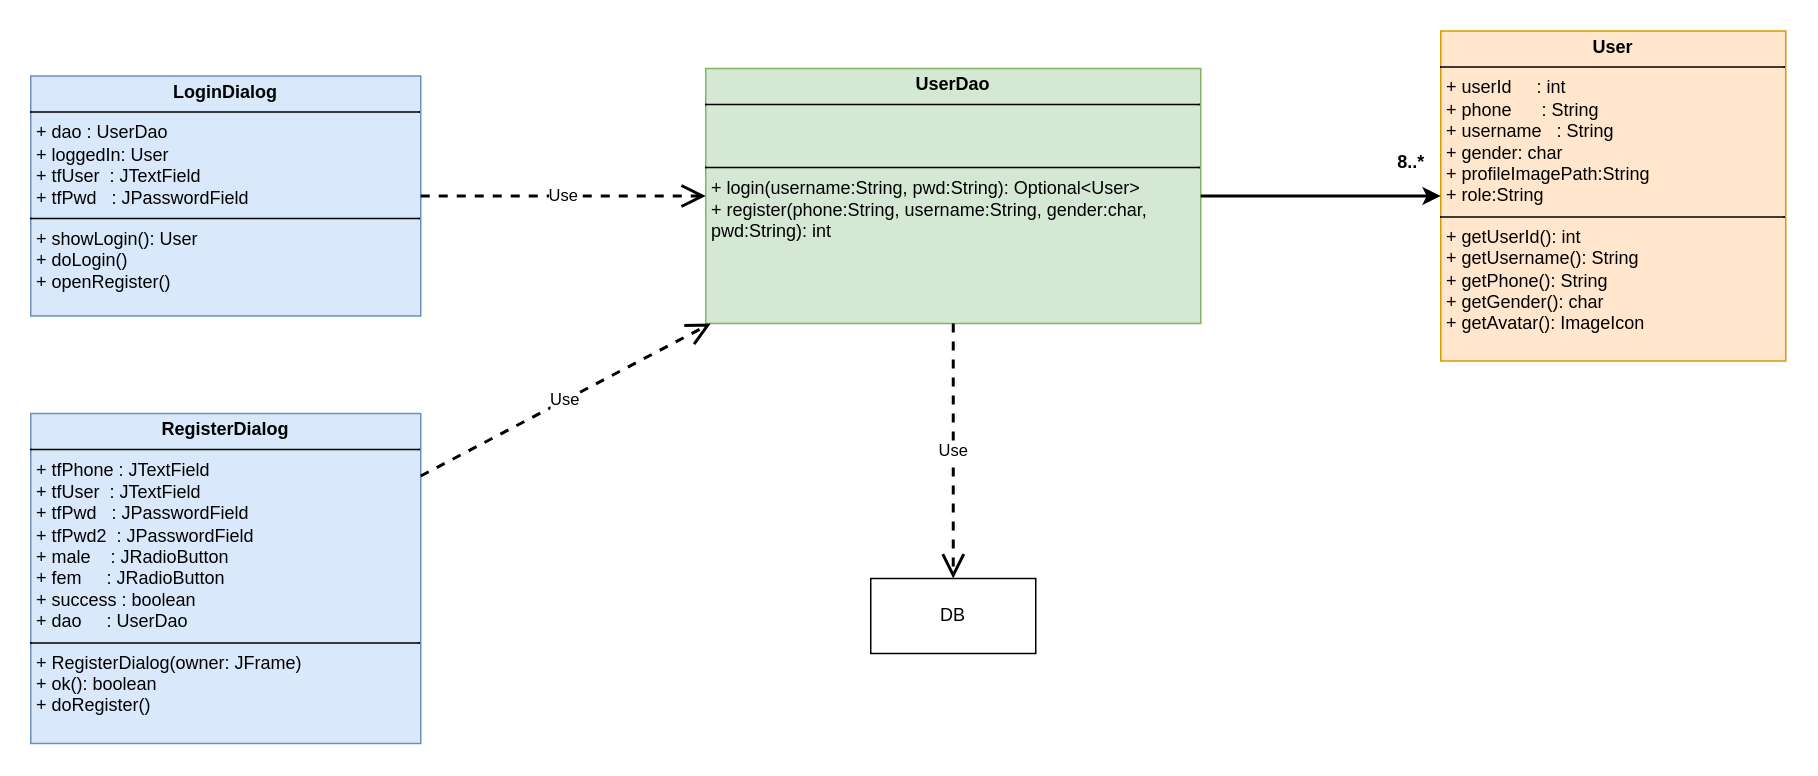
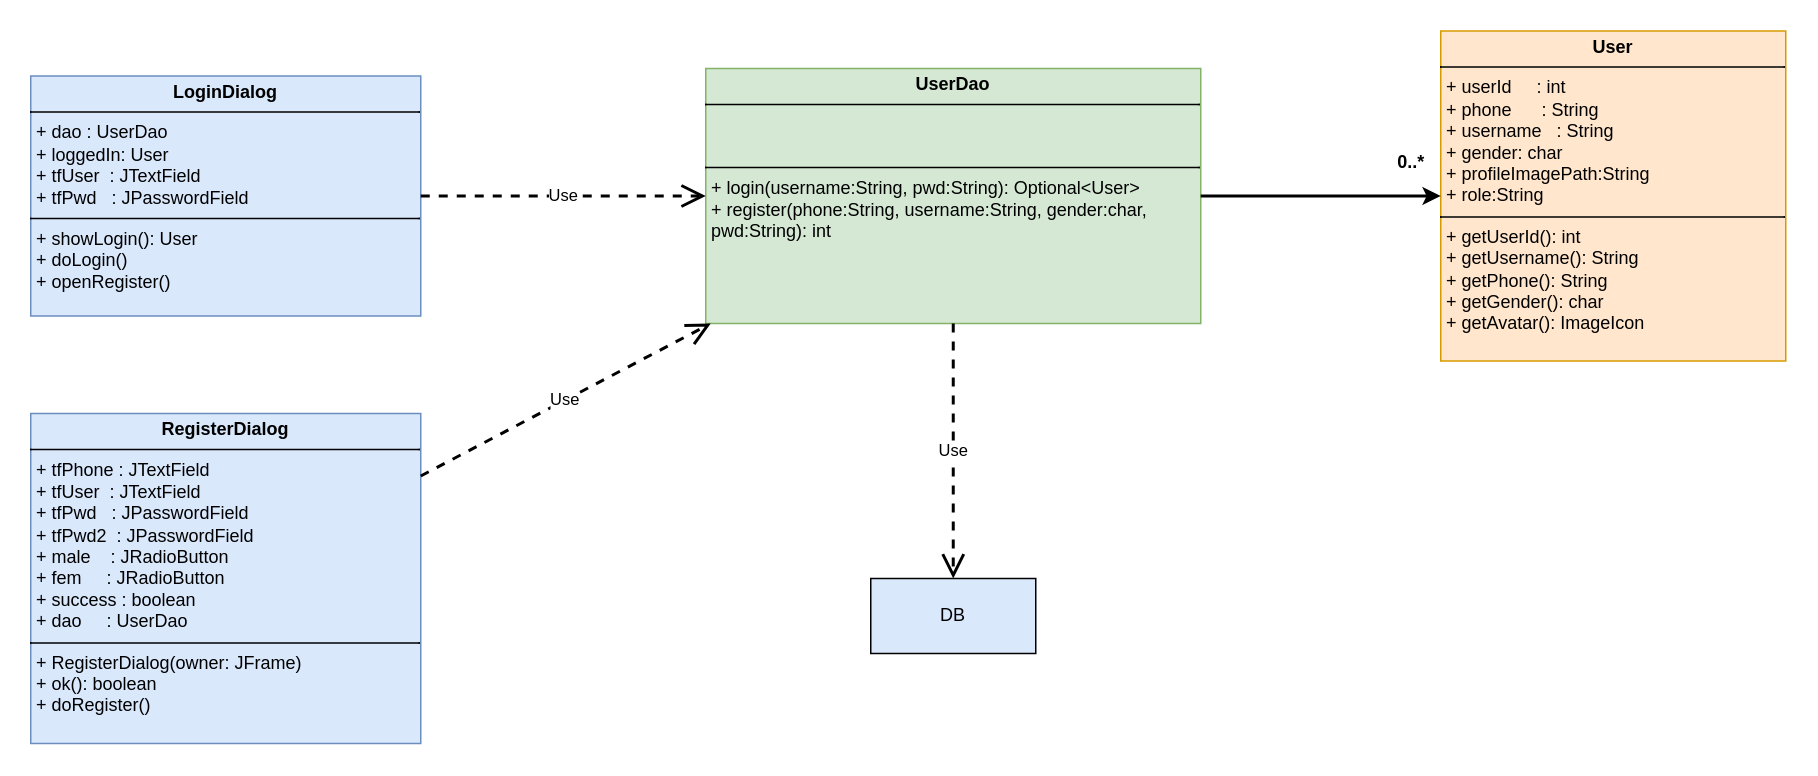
(1412, 163) -> (1412, 163)
(953, 616) -> (953, 616)
